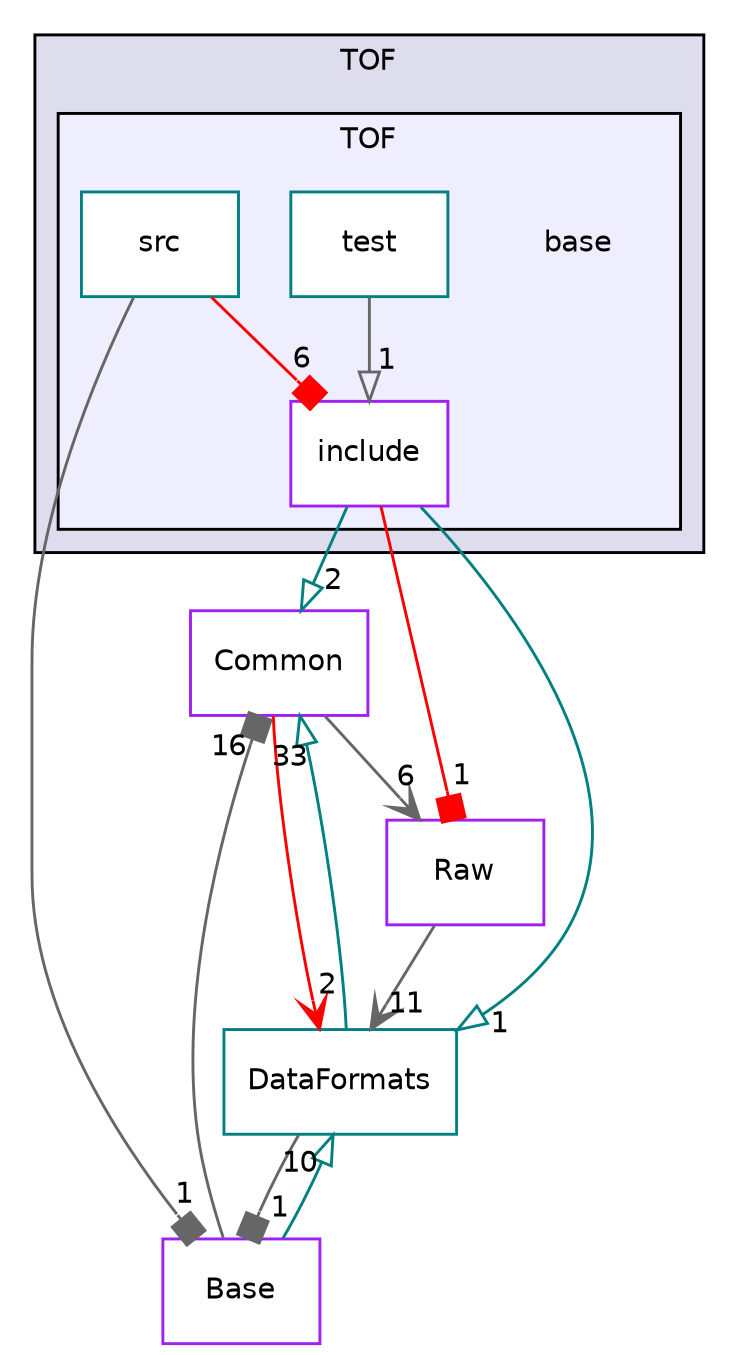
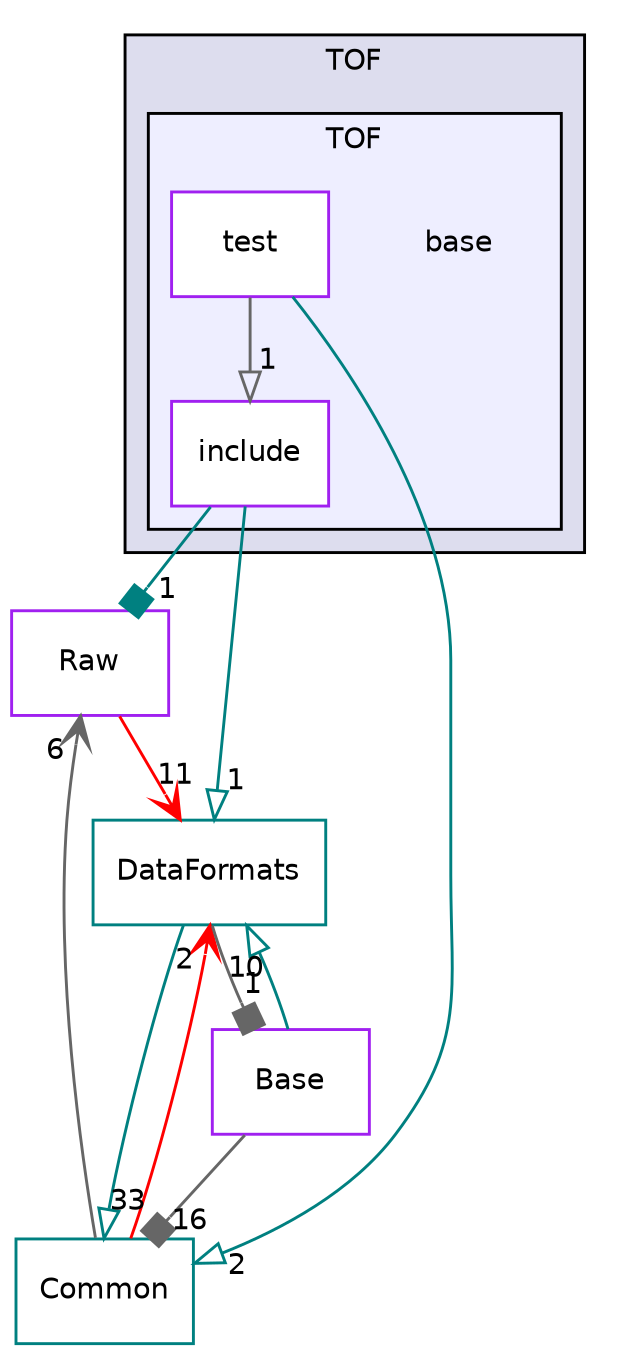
(160, 244) -> none
(369, 244) -> (250, 244)
(330, 545) -> (451, 809)
(414, 649) -> (179, 547)
(279, 663) -> (105, 1291)
(410, 965) -> (142, 755)
